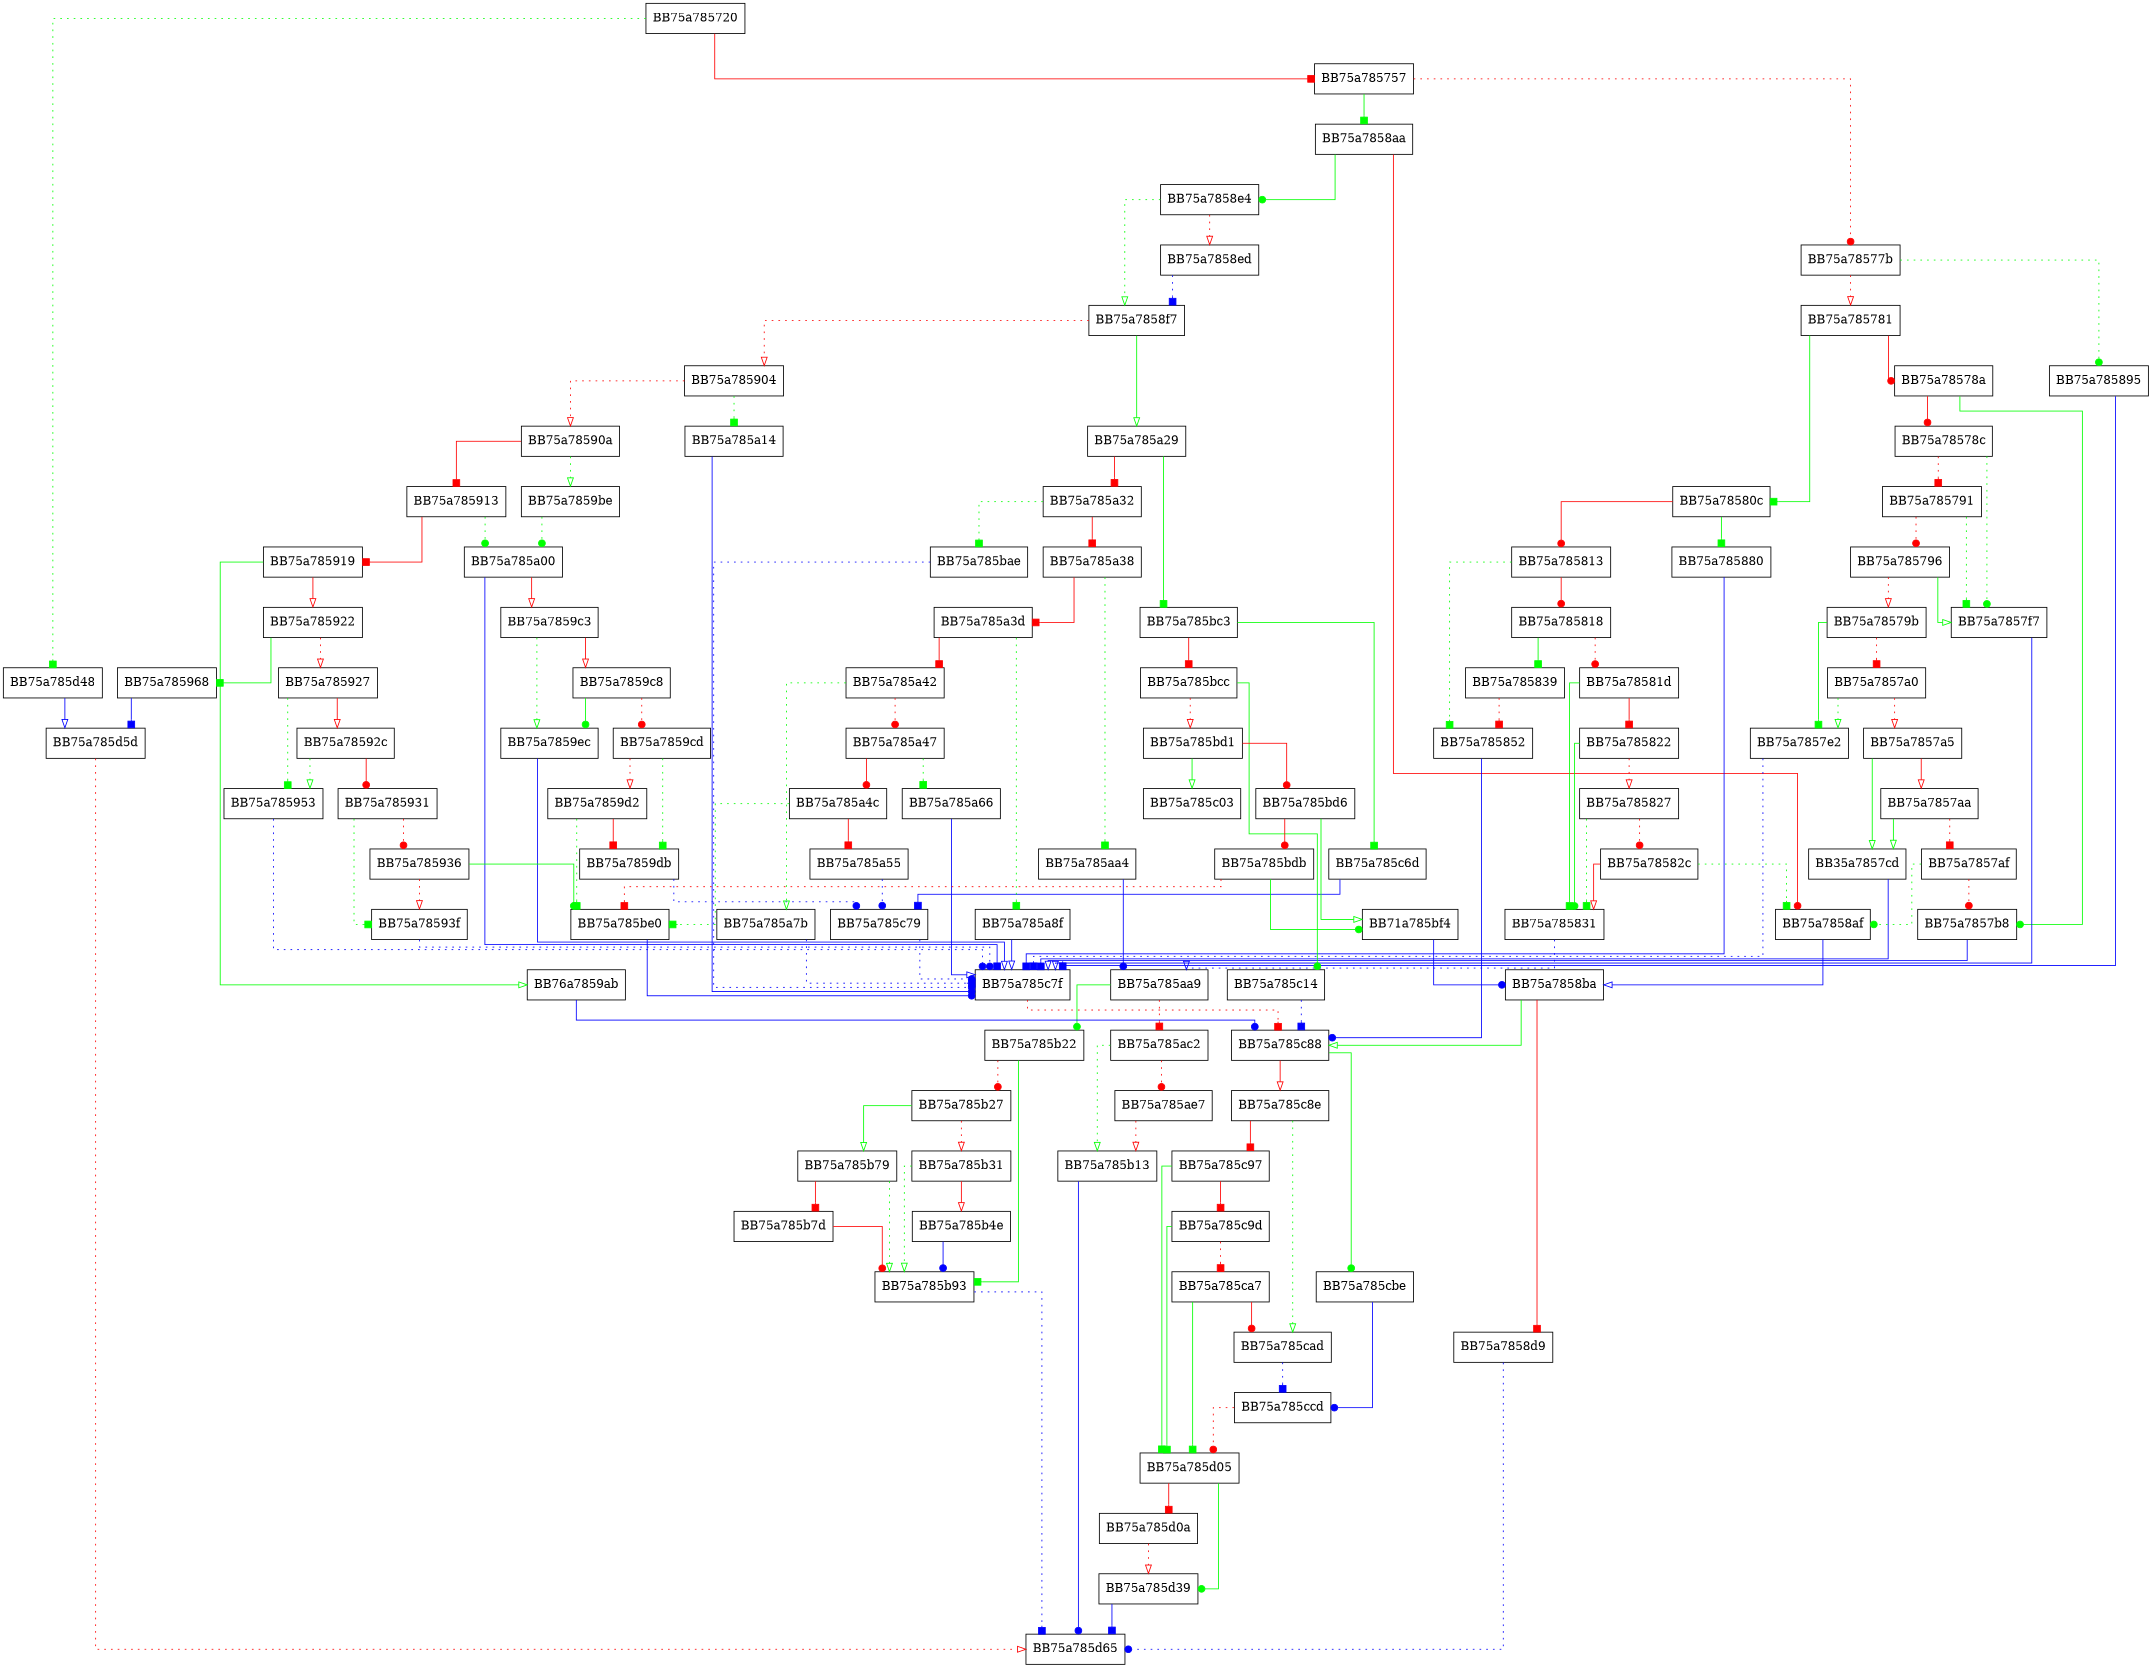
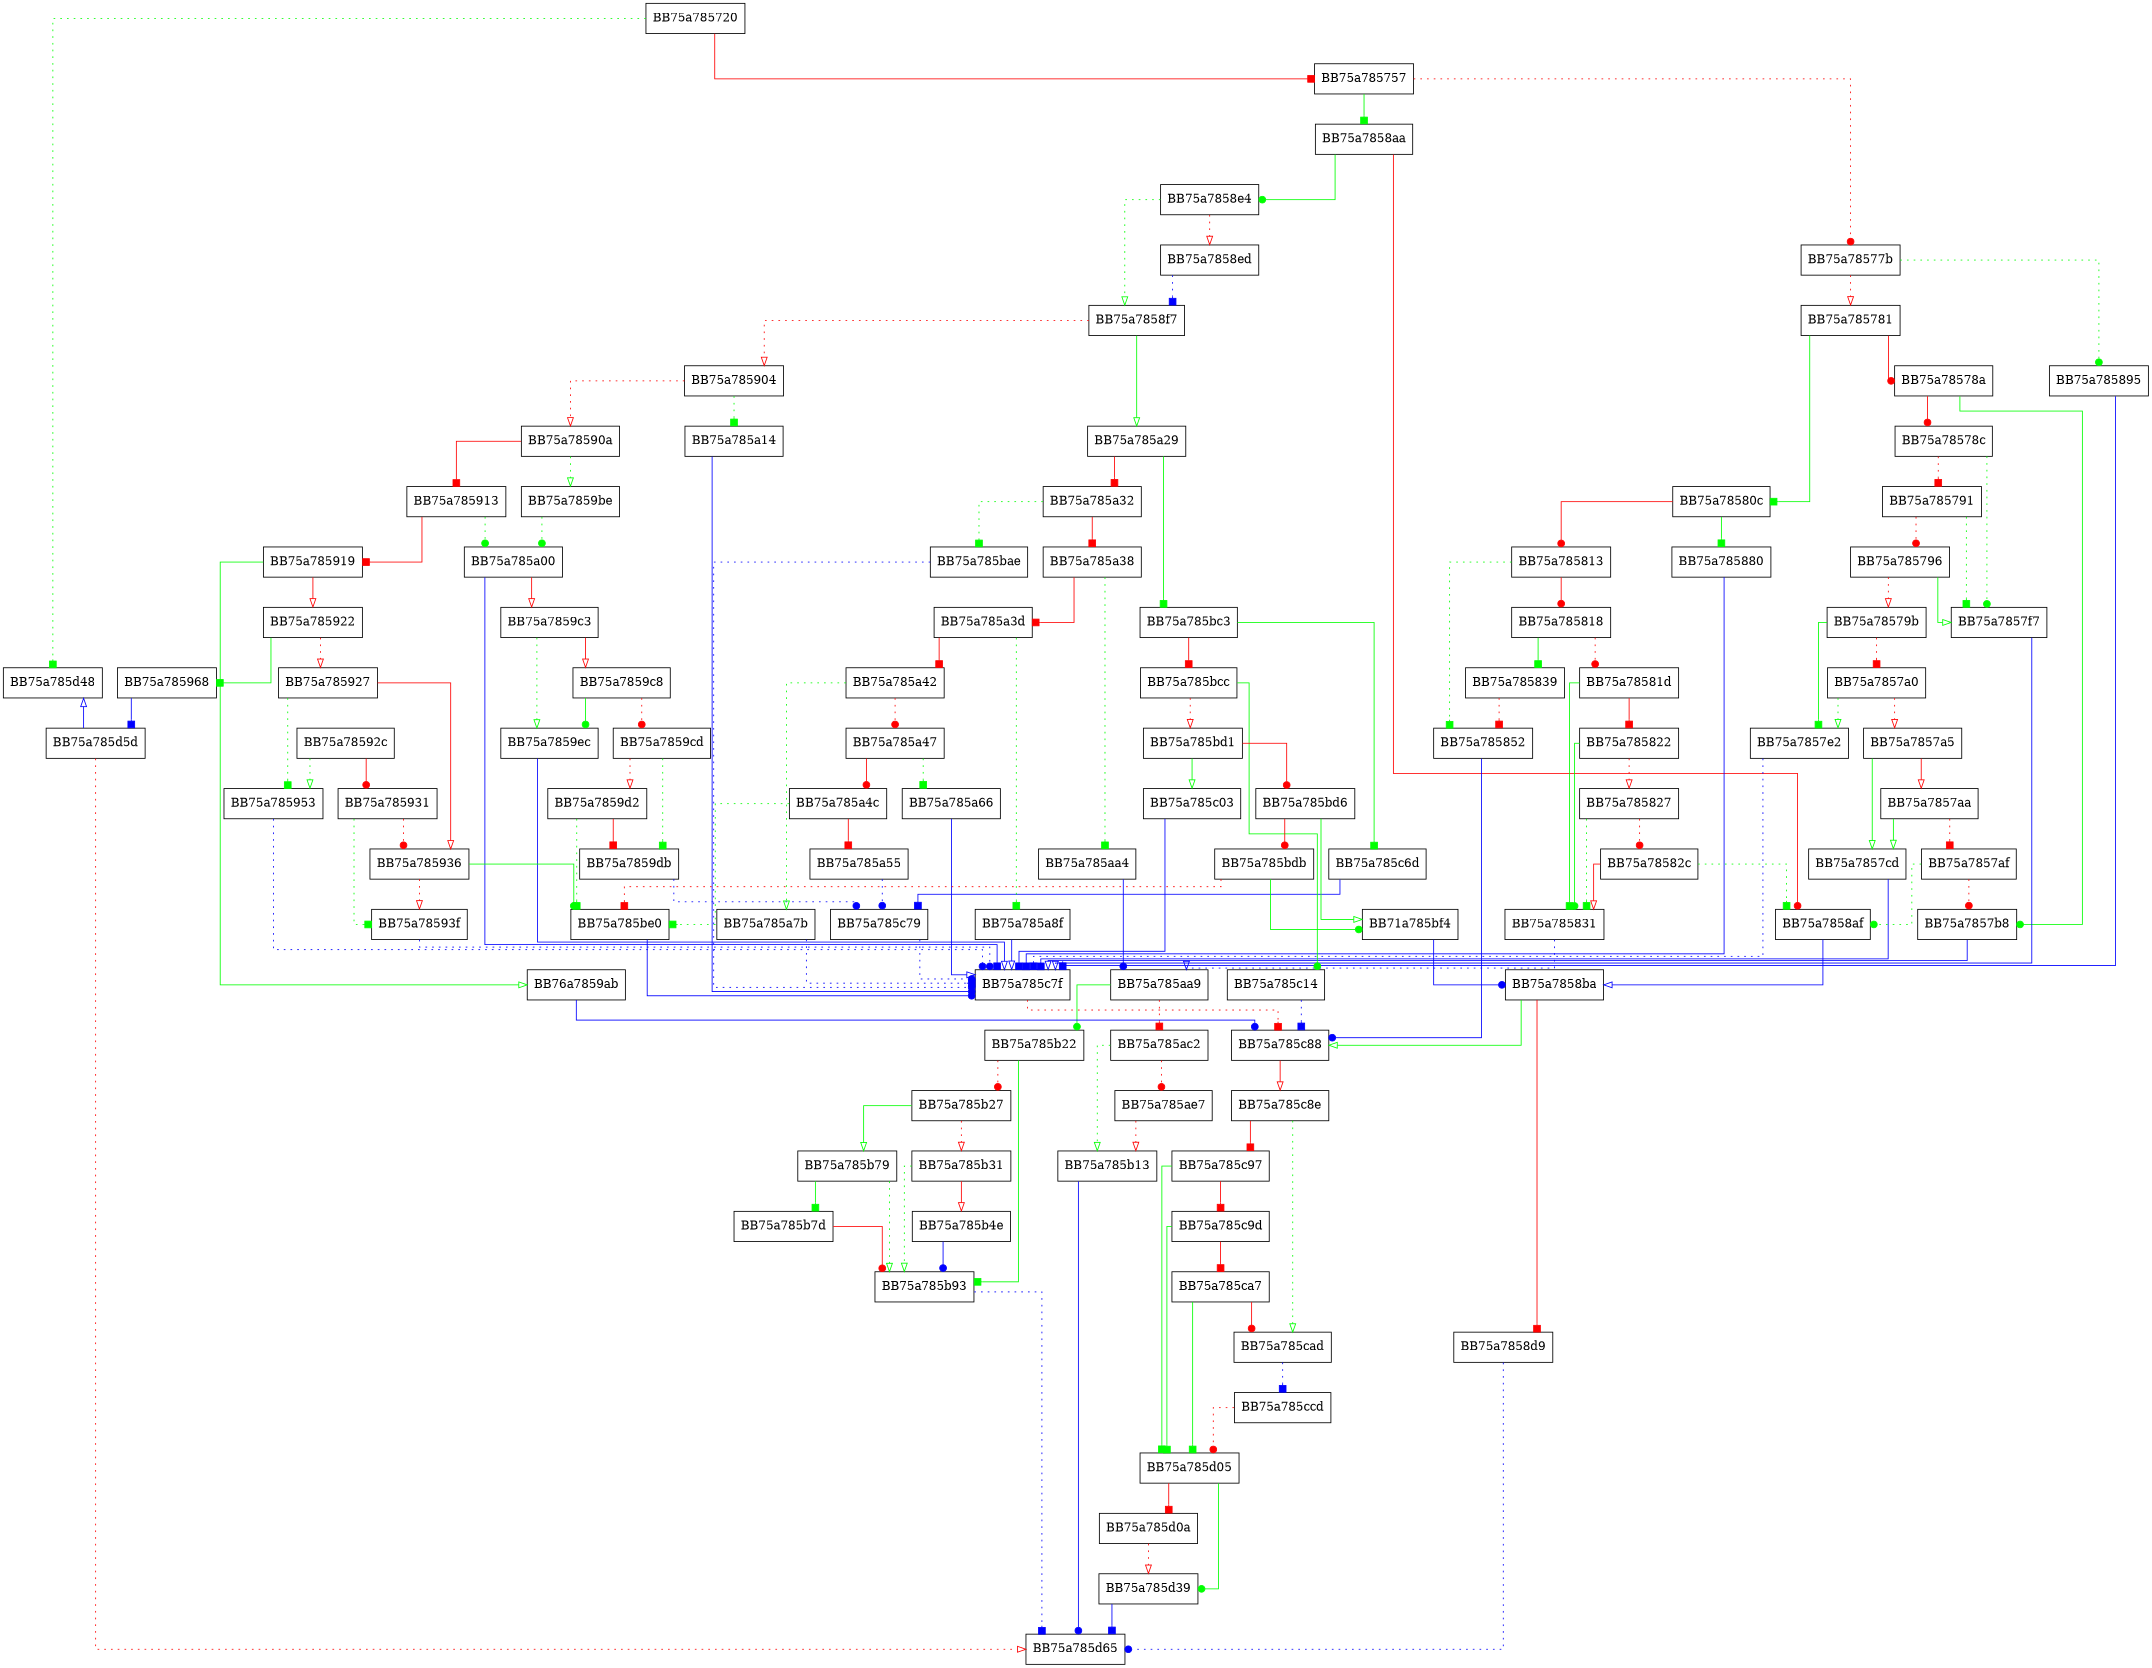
(65, 709) -> (84, 717)
(337, 709) -> (451, 725)
(1857, 864) -> (1857, 864)
none -> (1165, 949)
(815, 1192) -> (815, 1192)
(1221, 1252) -> (1221, 1252)
(1365, 1287) -> none
